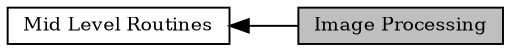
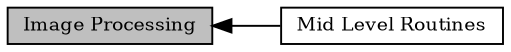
(273, 26) -> (256, 26)
